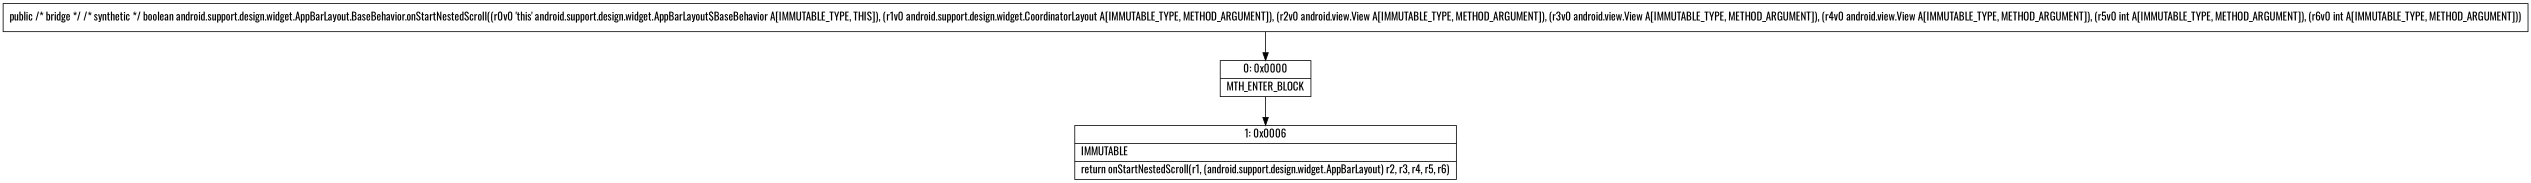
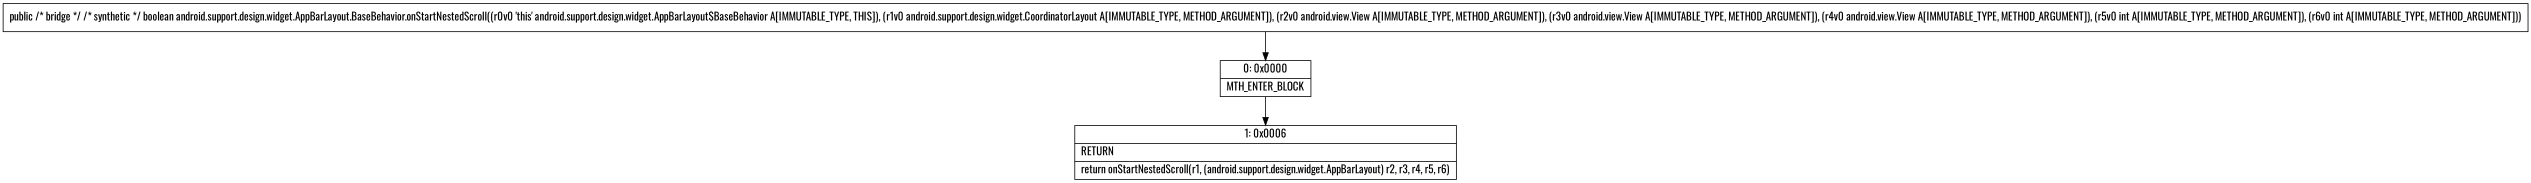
(1105, 152) -> (1098, 152)
